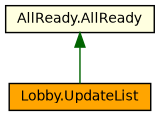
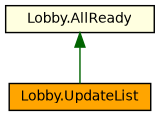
(80, 19) -> (80, 19)
